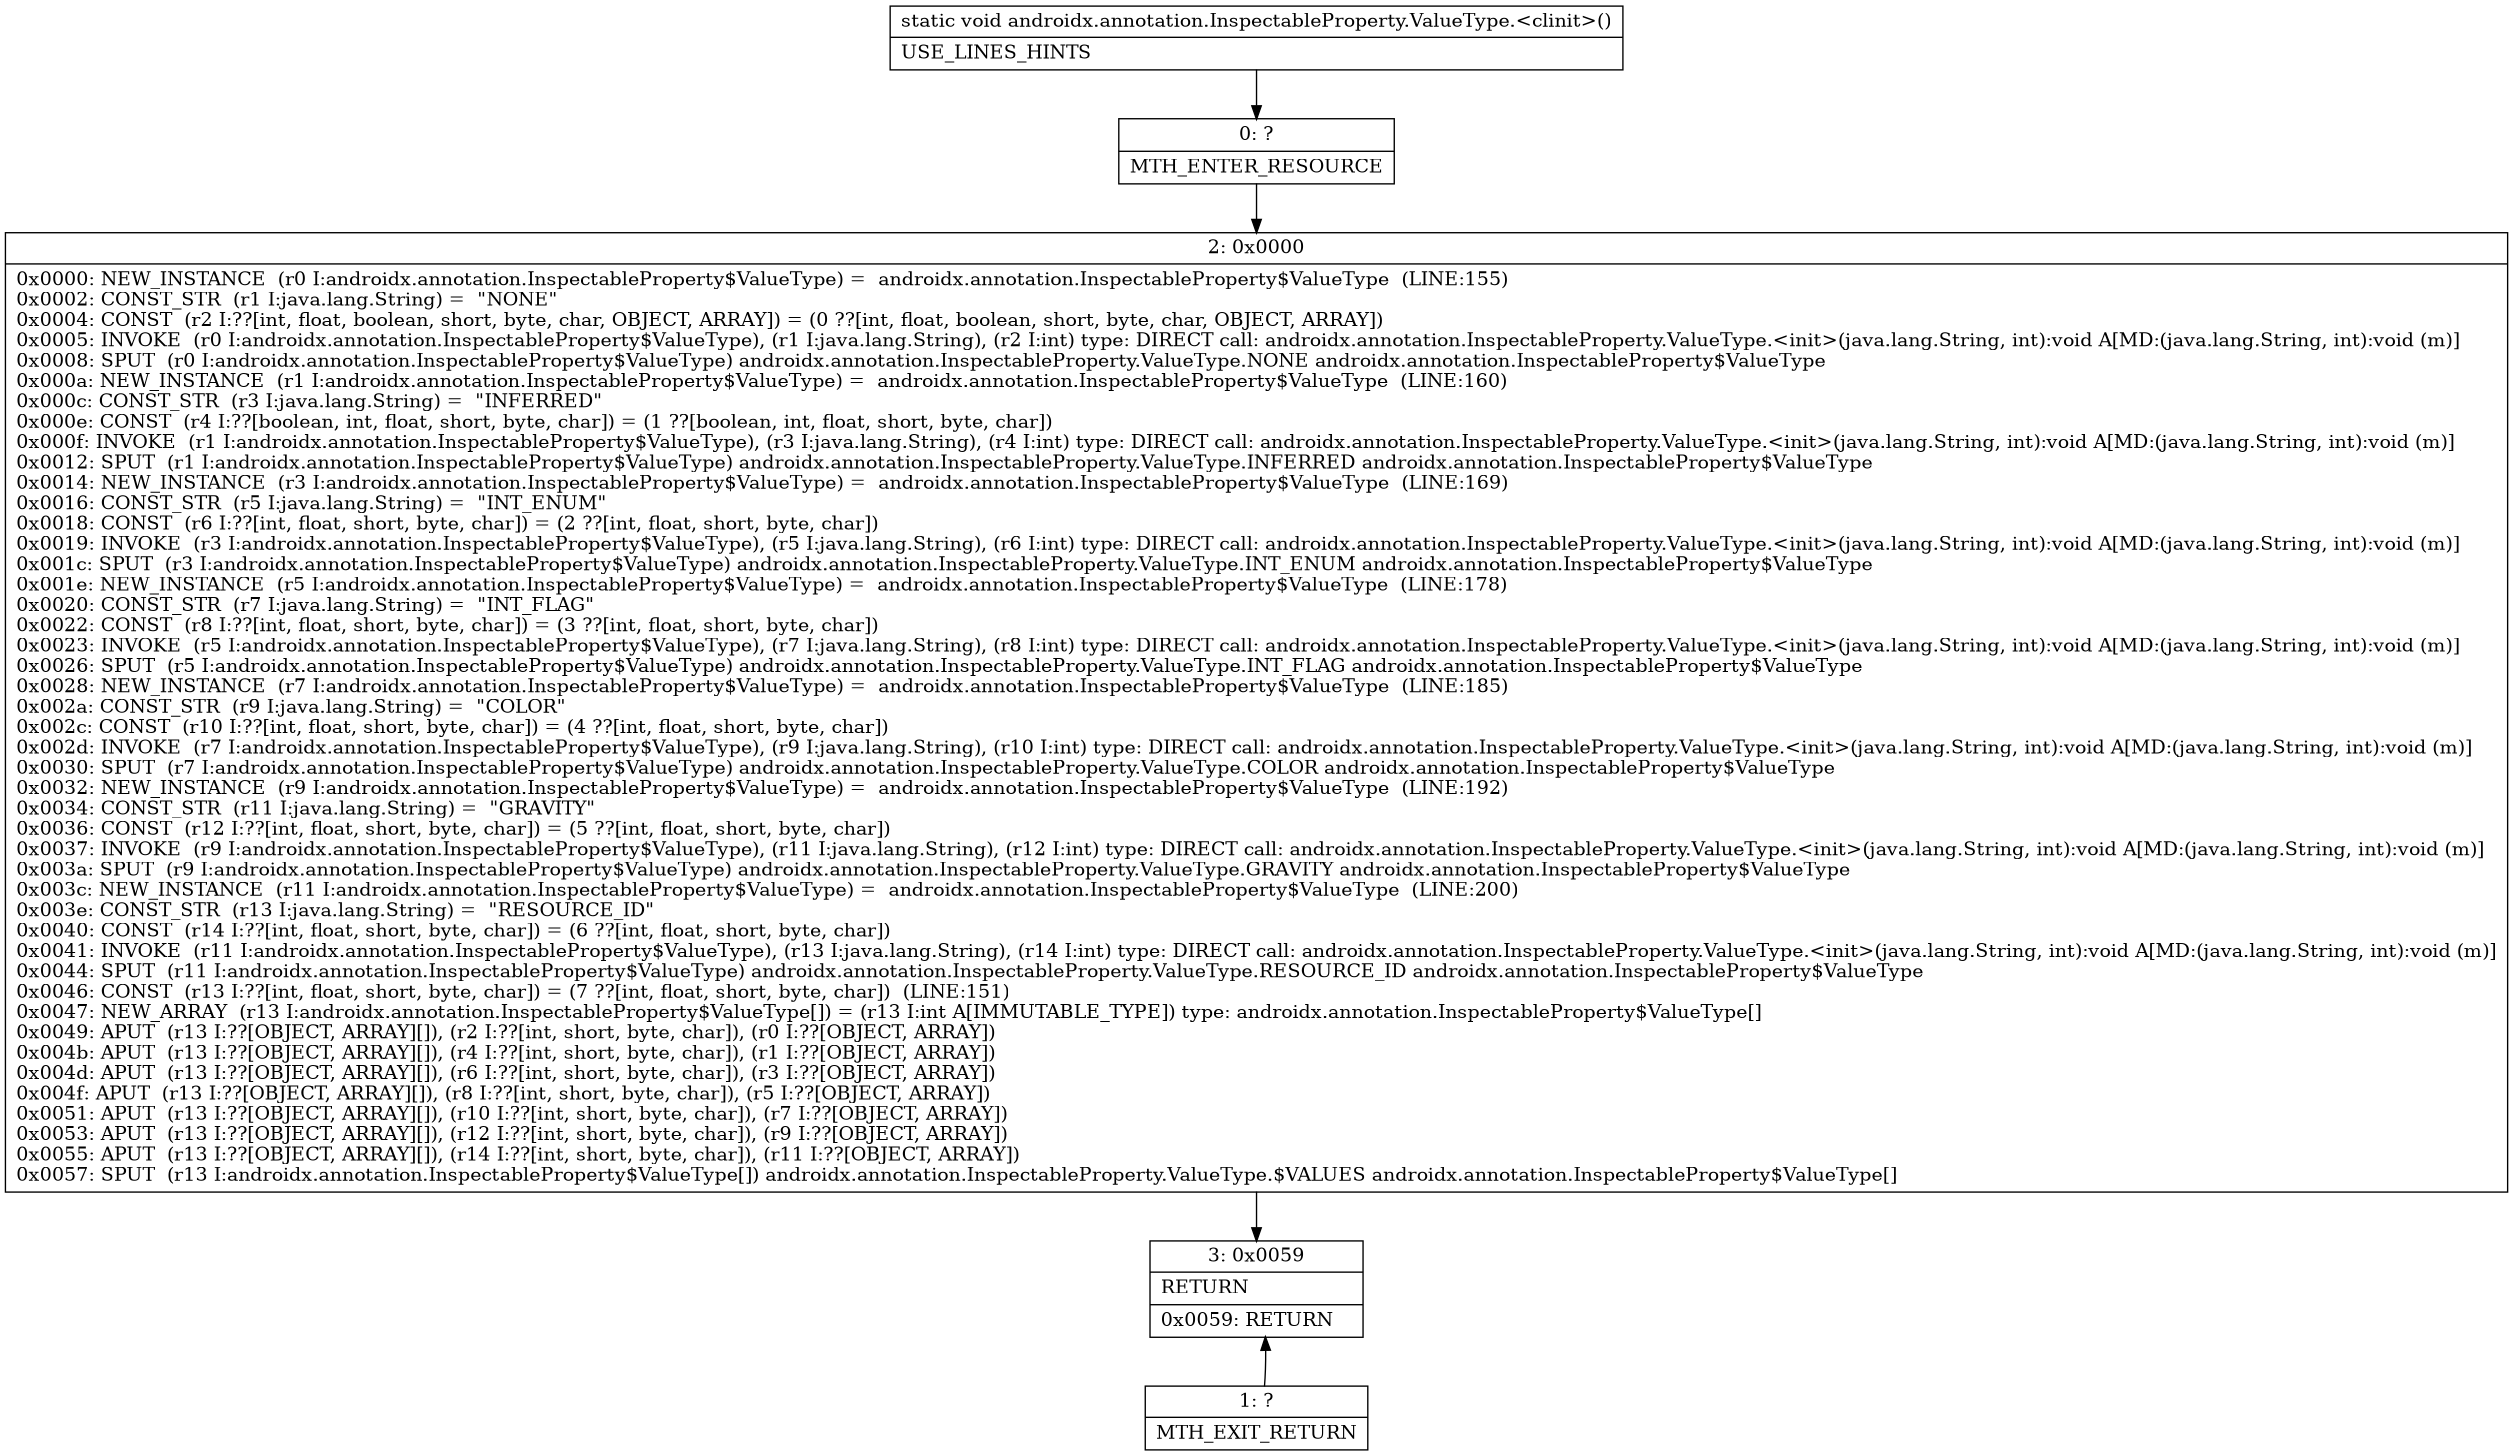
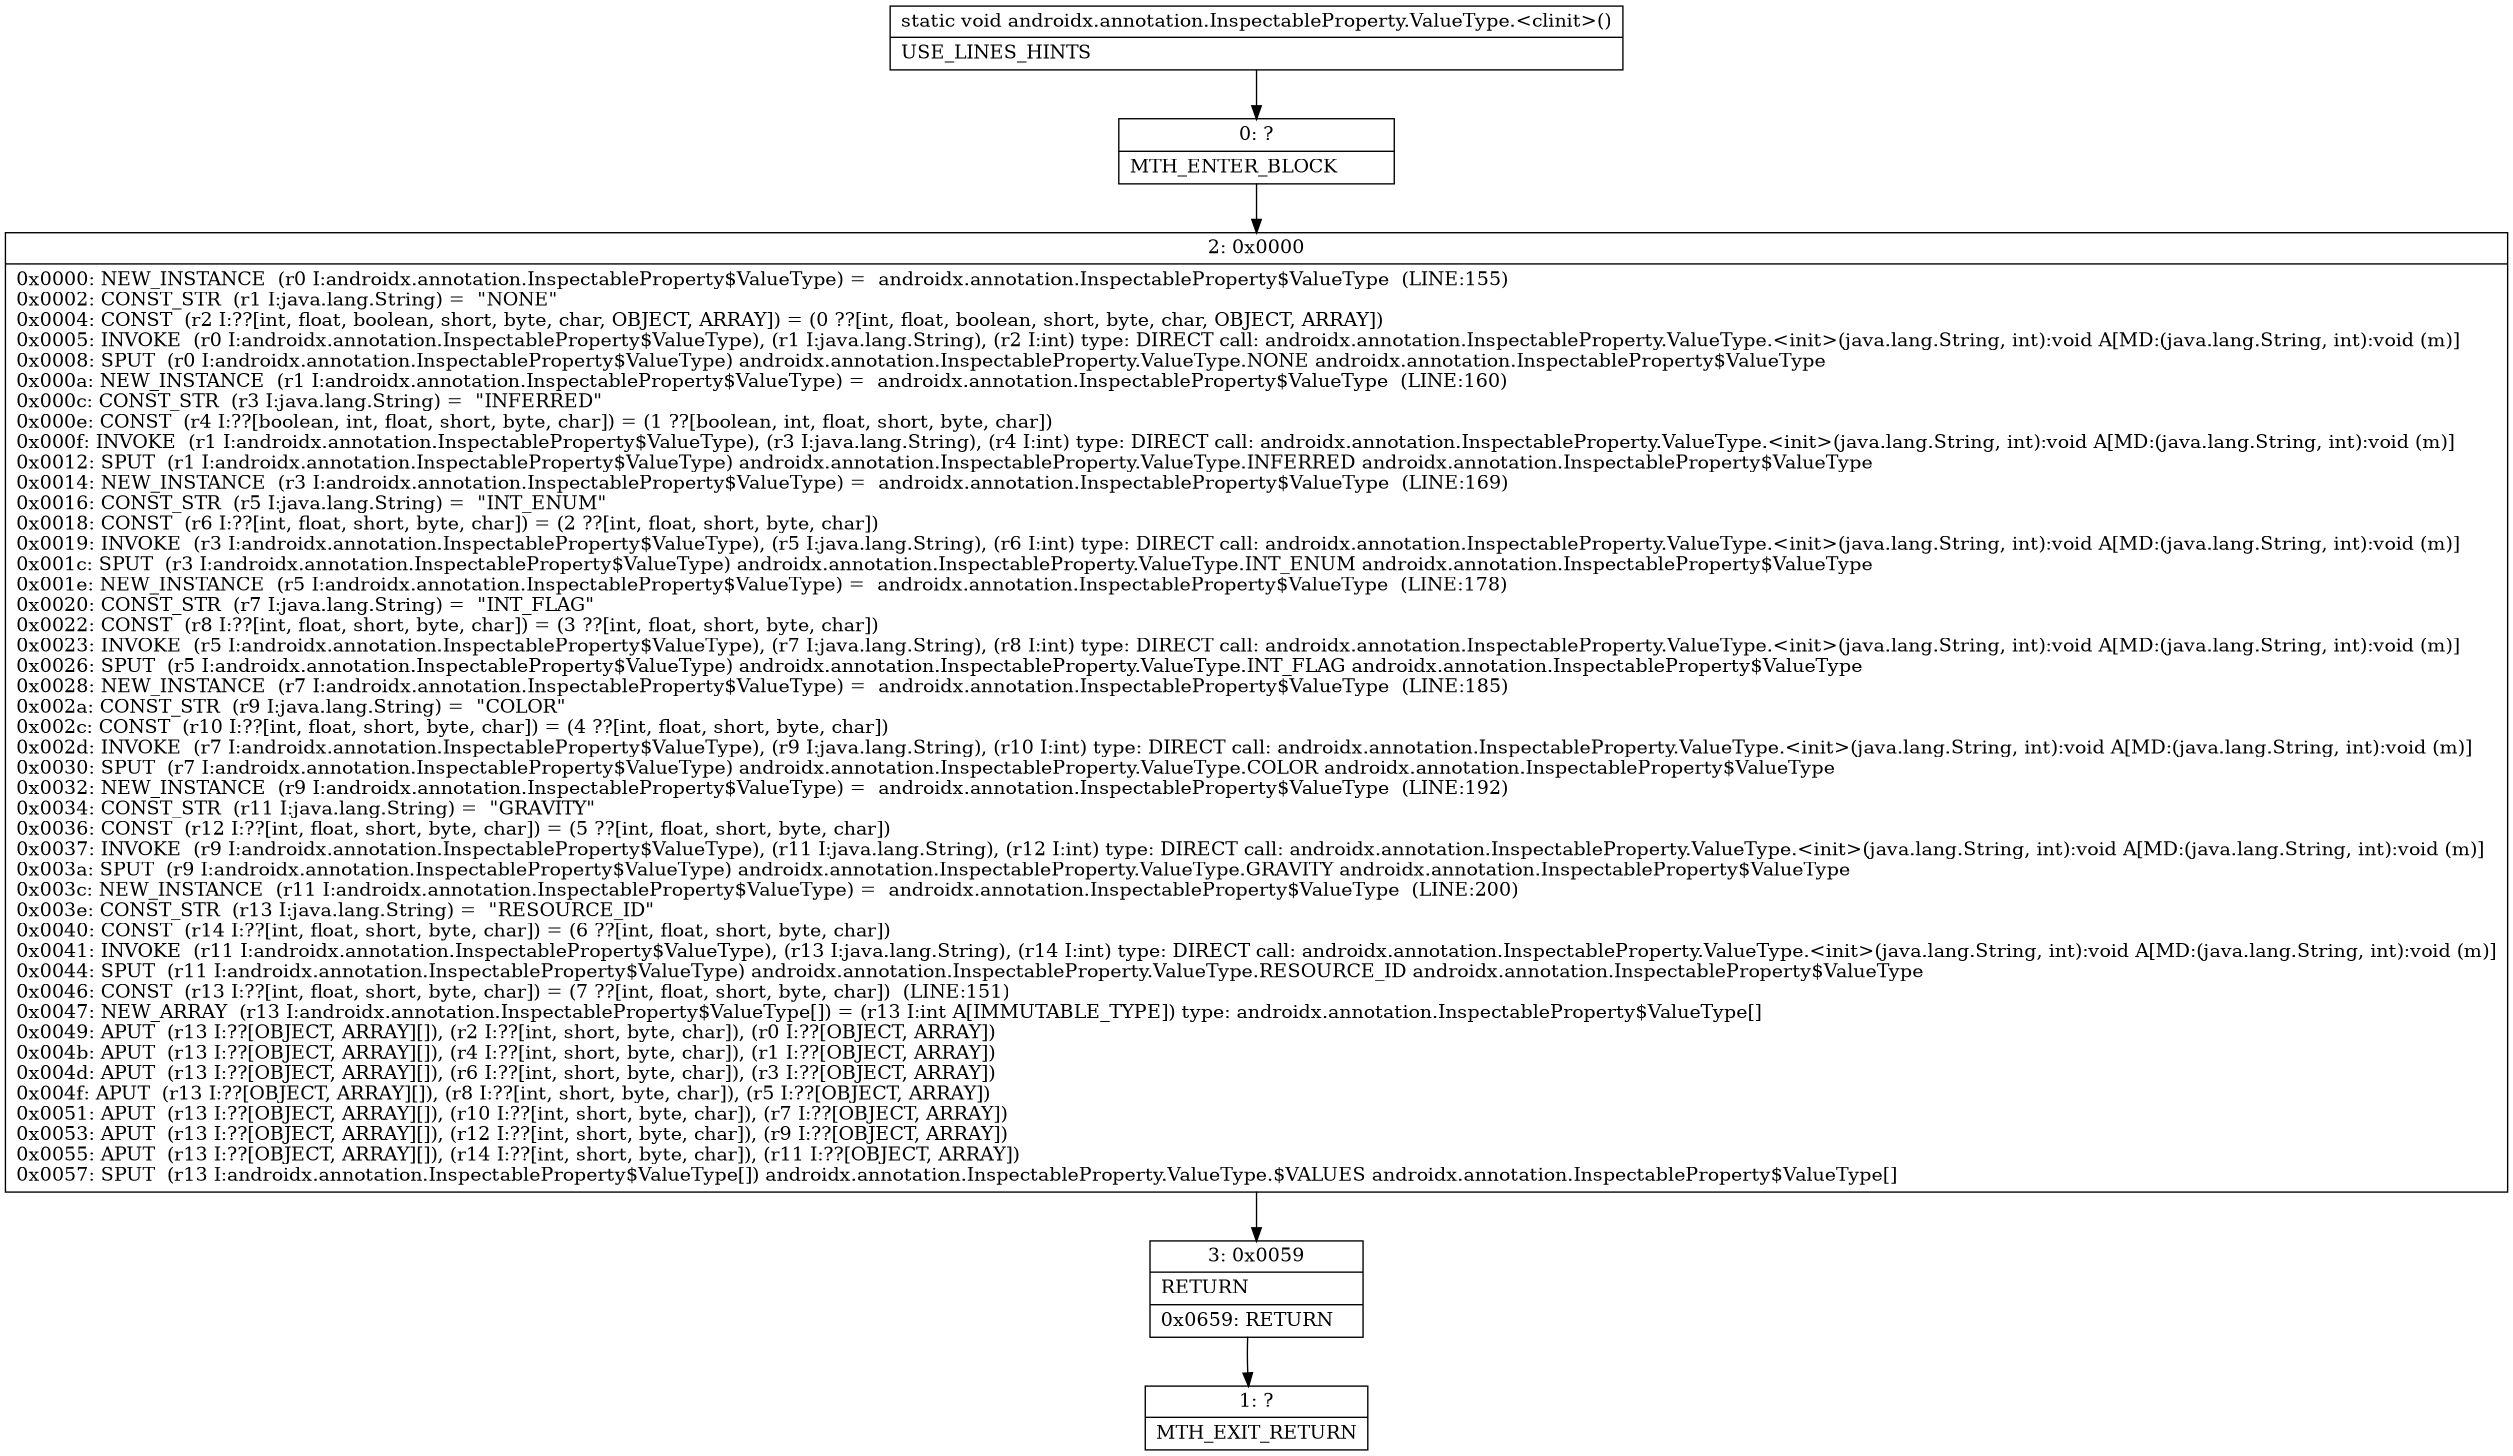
(1257, 167) -> (1234, 167)
(1257, 1320) -> (1257, 1320)
(1265, 1369) -> (1247, 1355)
